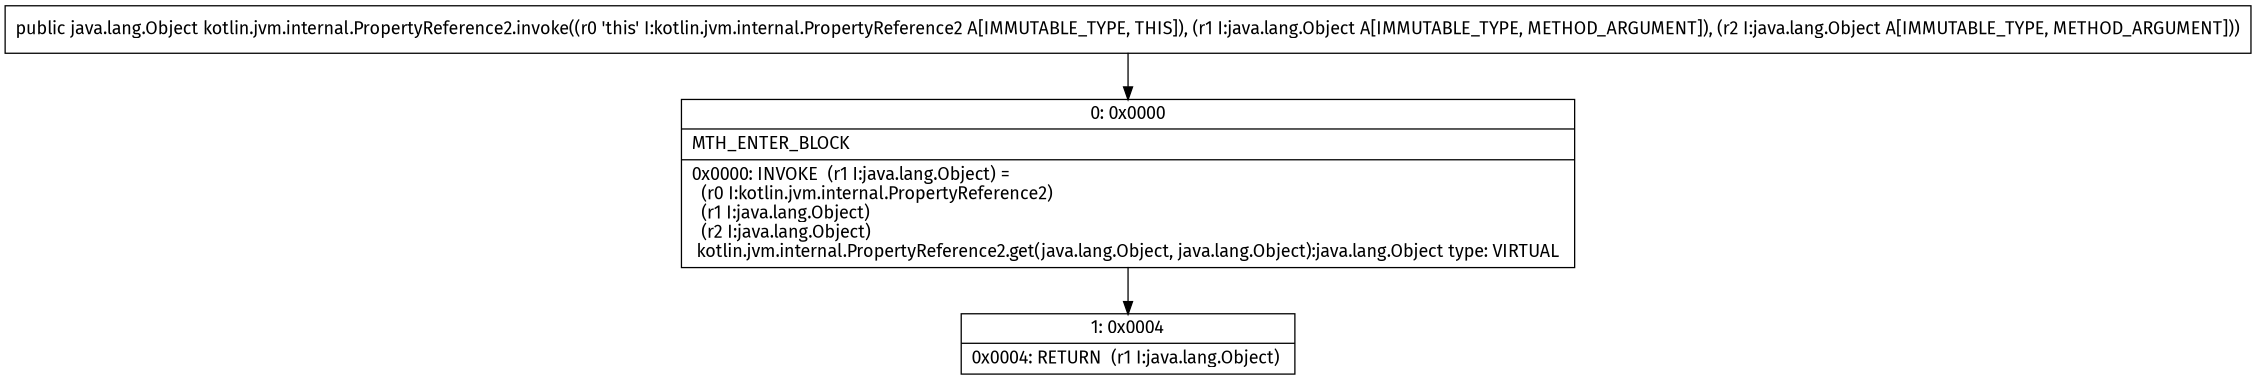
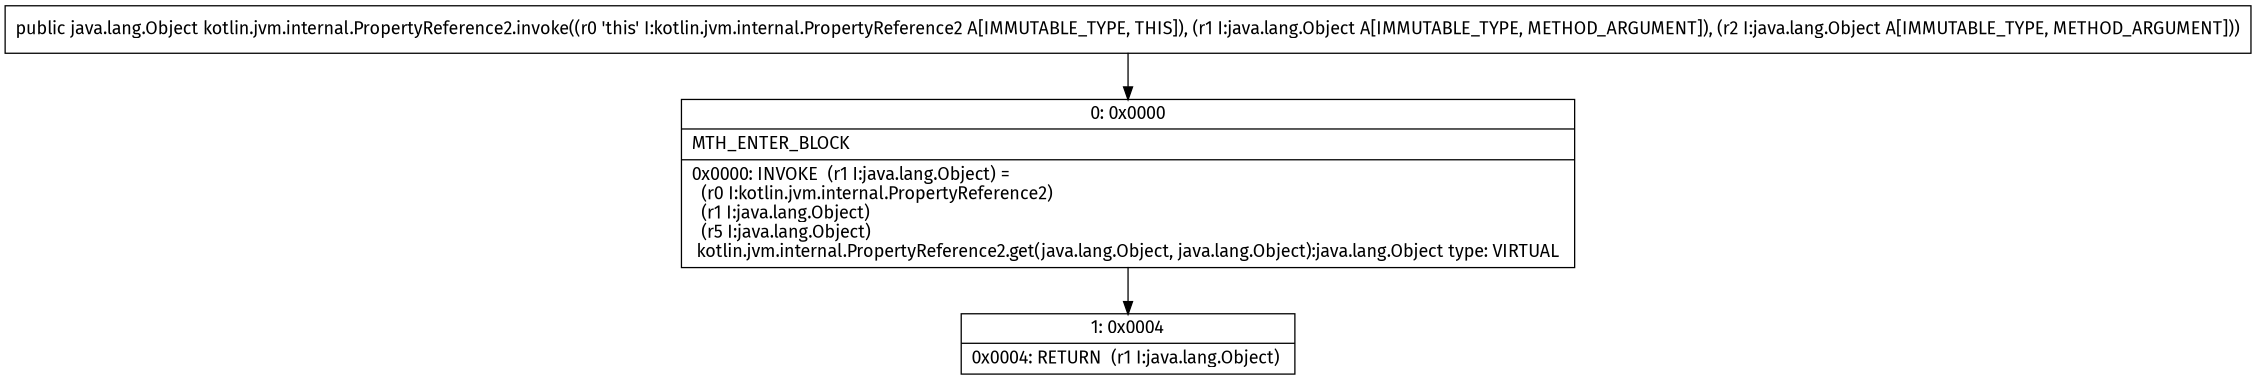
(782, 232) -> (782, 232)
